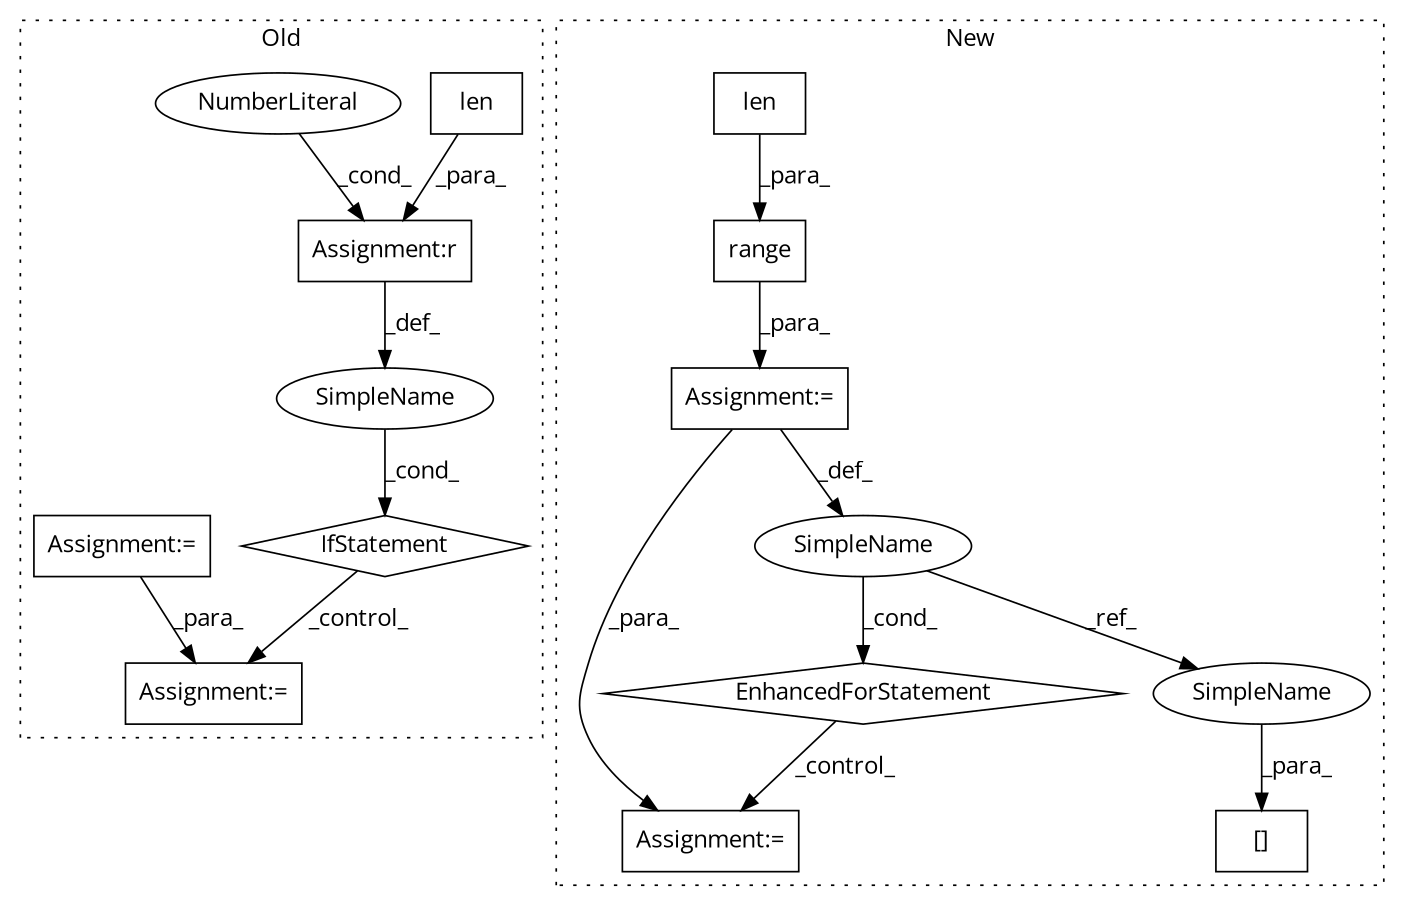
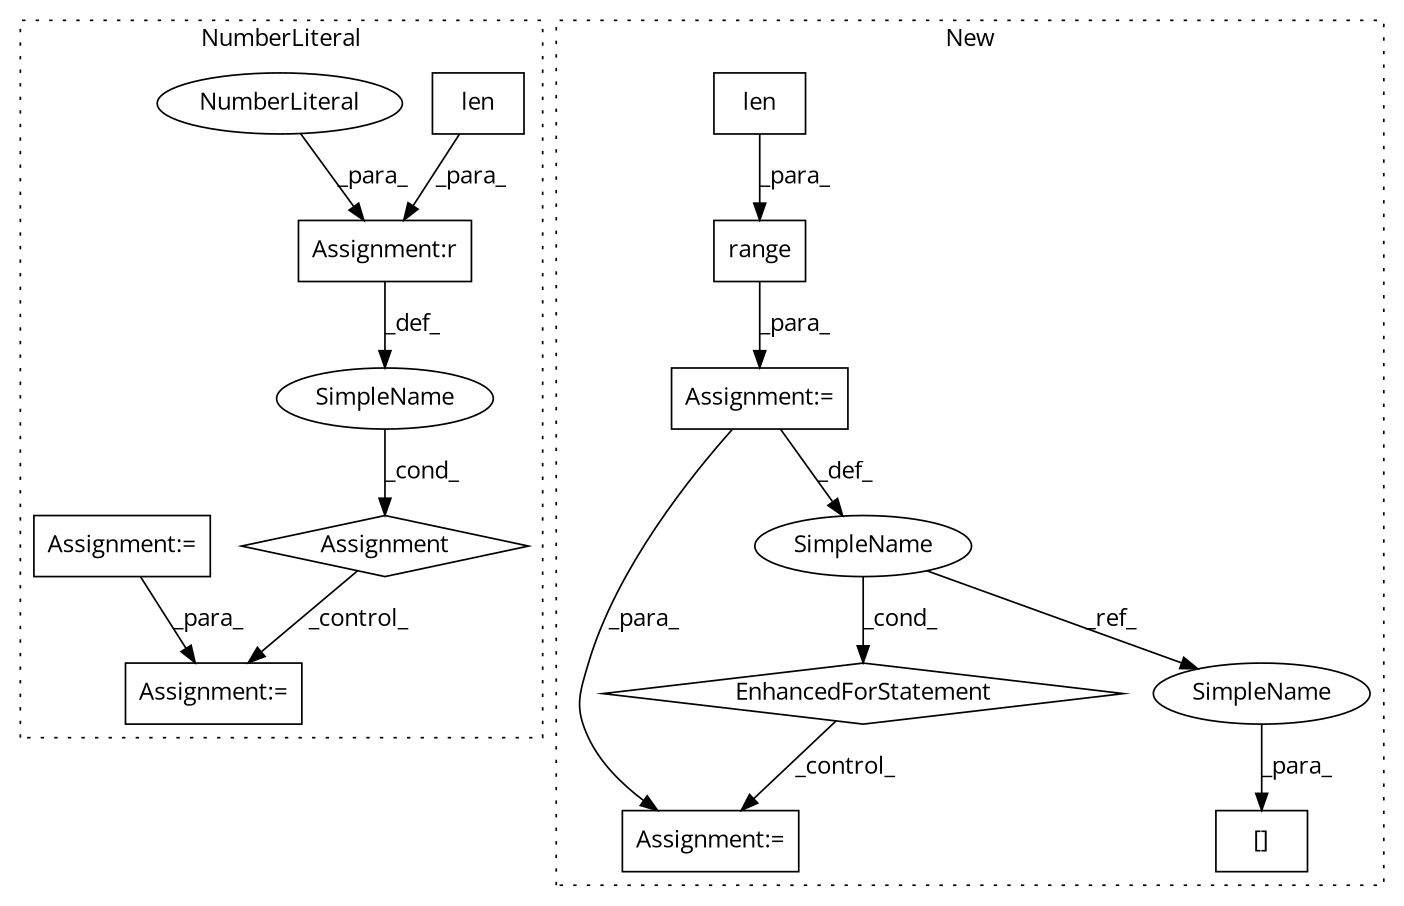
(282, 40) -> (282, 40)
(375, 177) -> (373, 177)
(385, 546) -> (385, 546)
